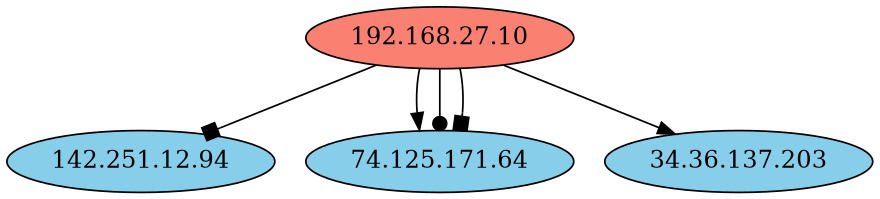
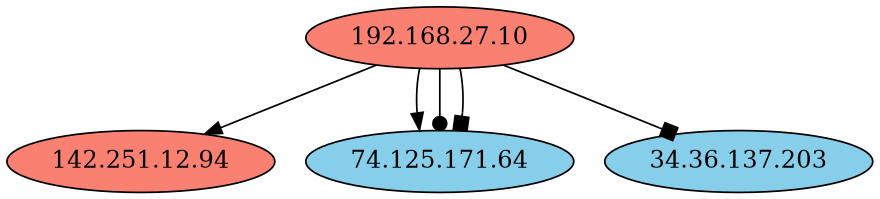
(298, 97) -> (298, 97)
(582, 97) -> (582, 97)
(141, 161) -> (141, 161)
